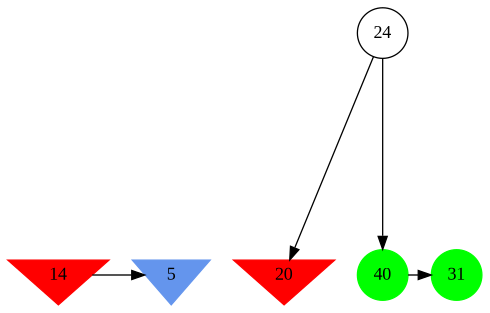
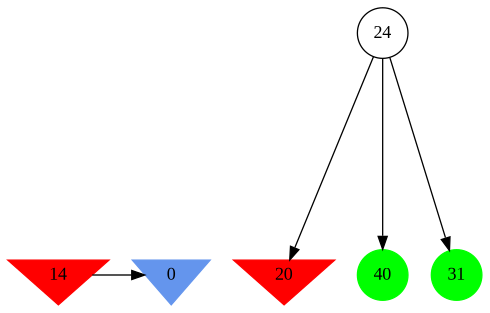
(171, 275) -> (171, 275)
(413, 275) -> (418, 148)
